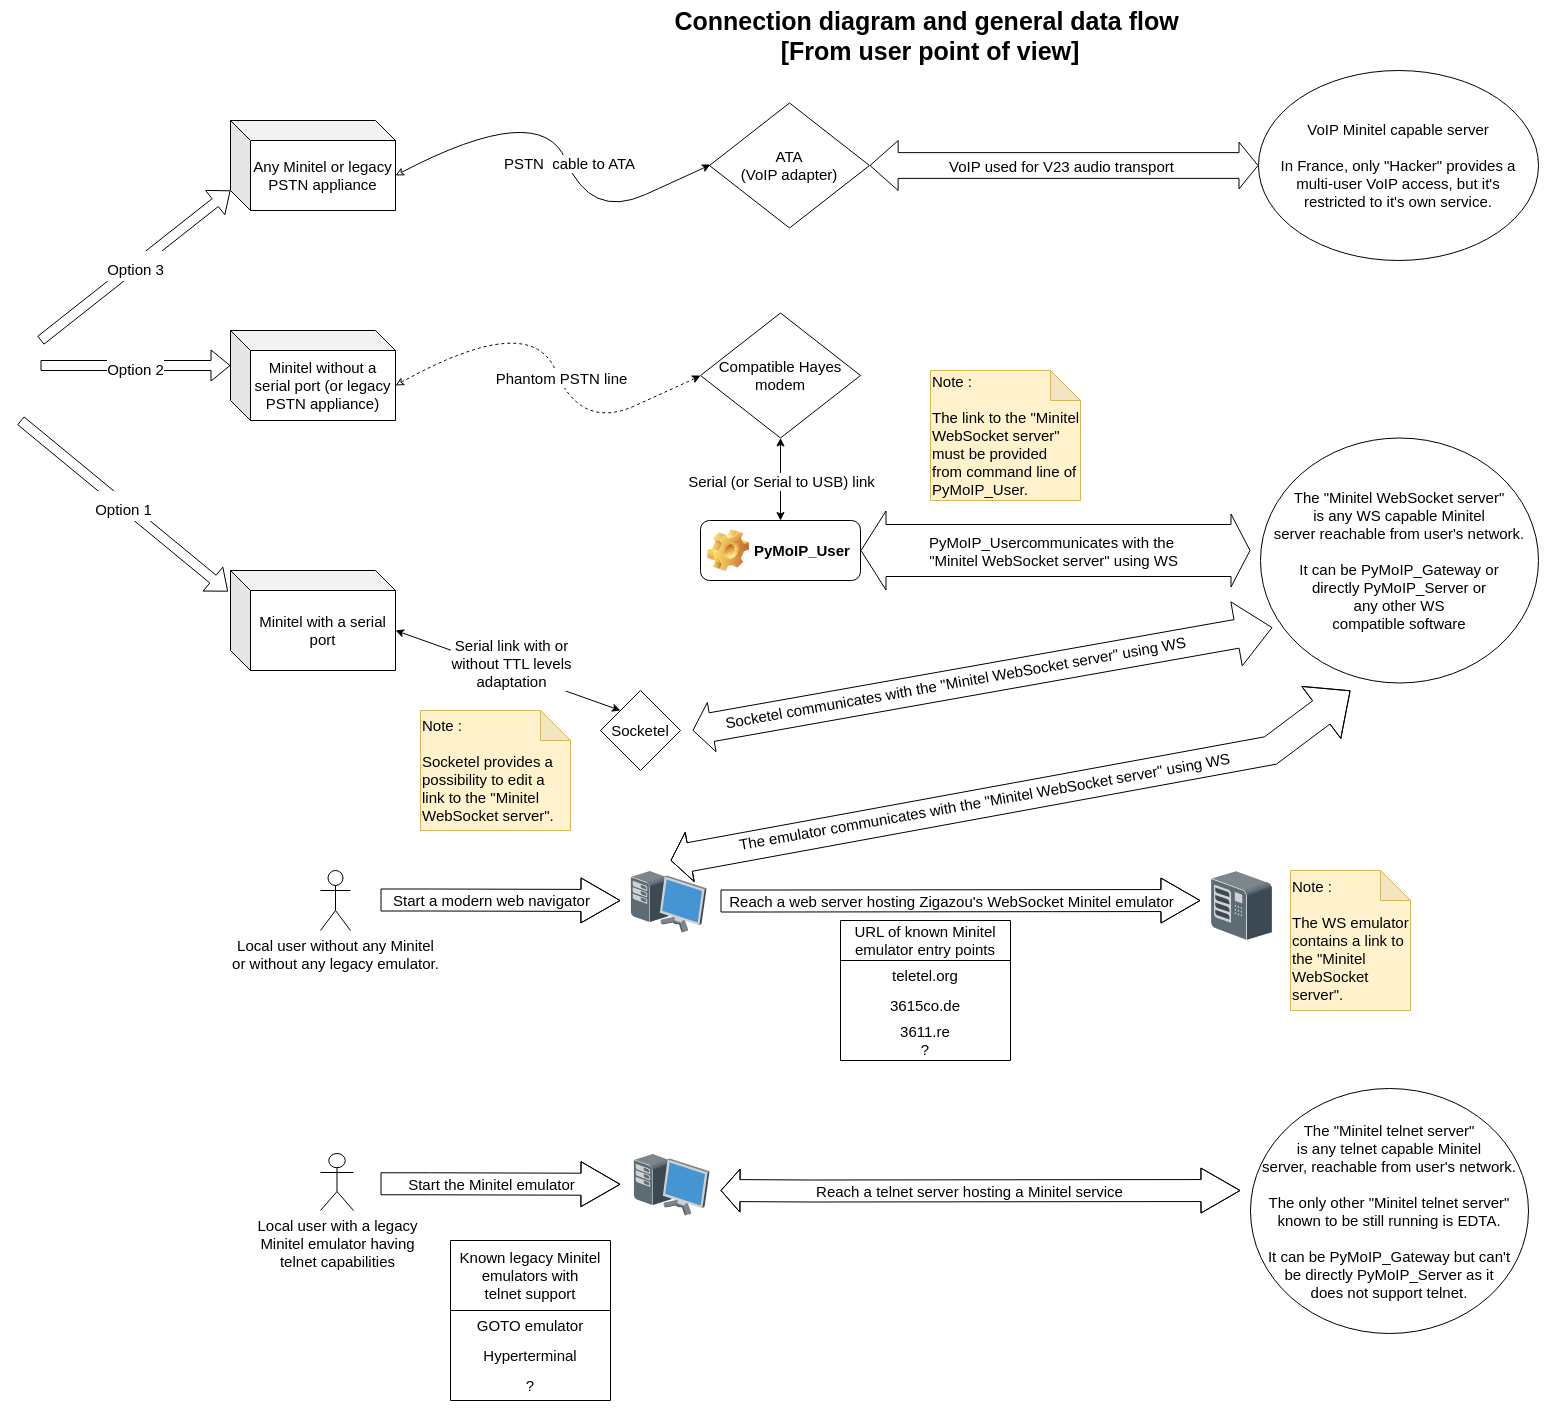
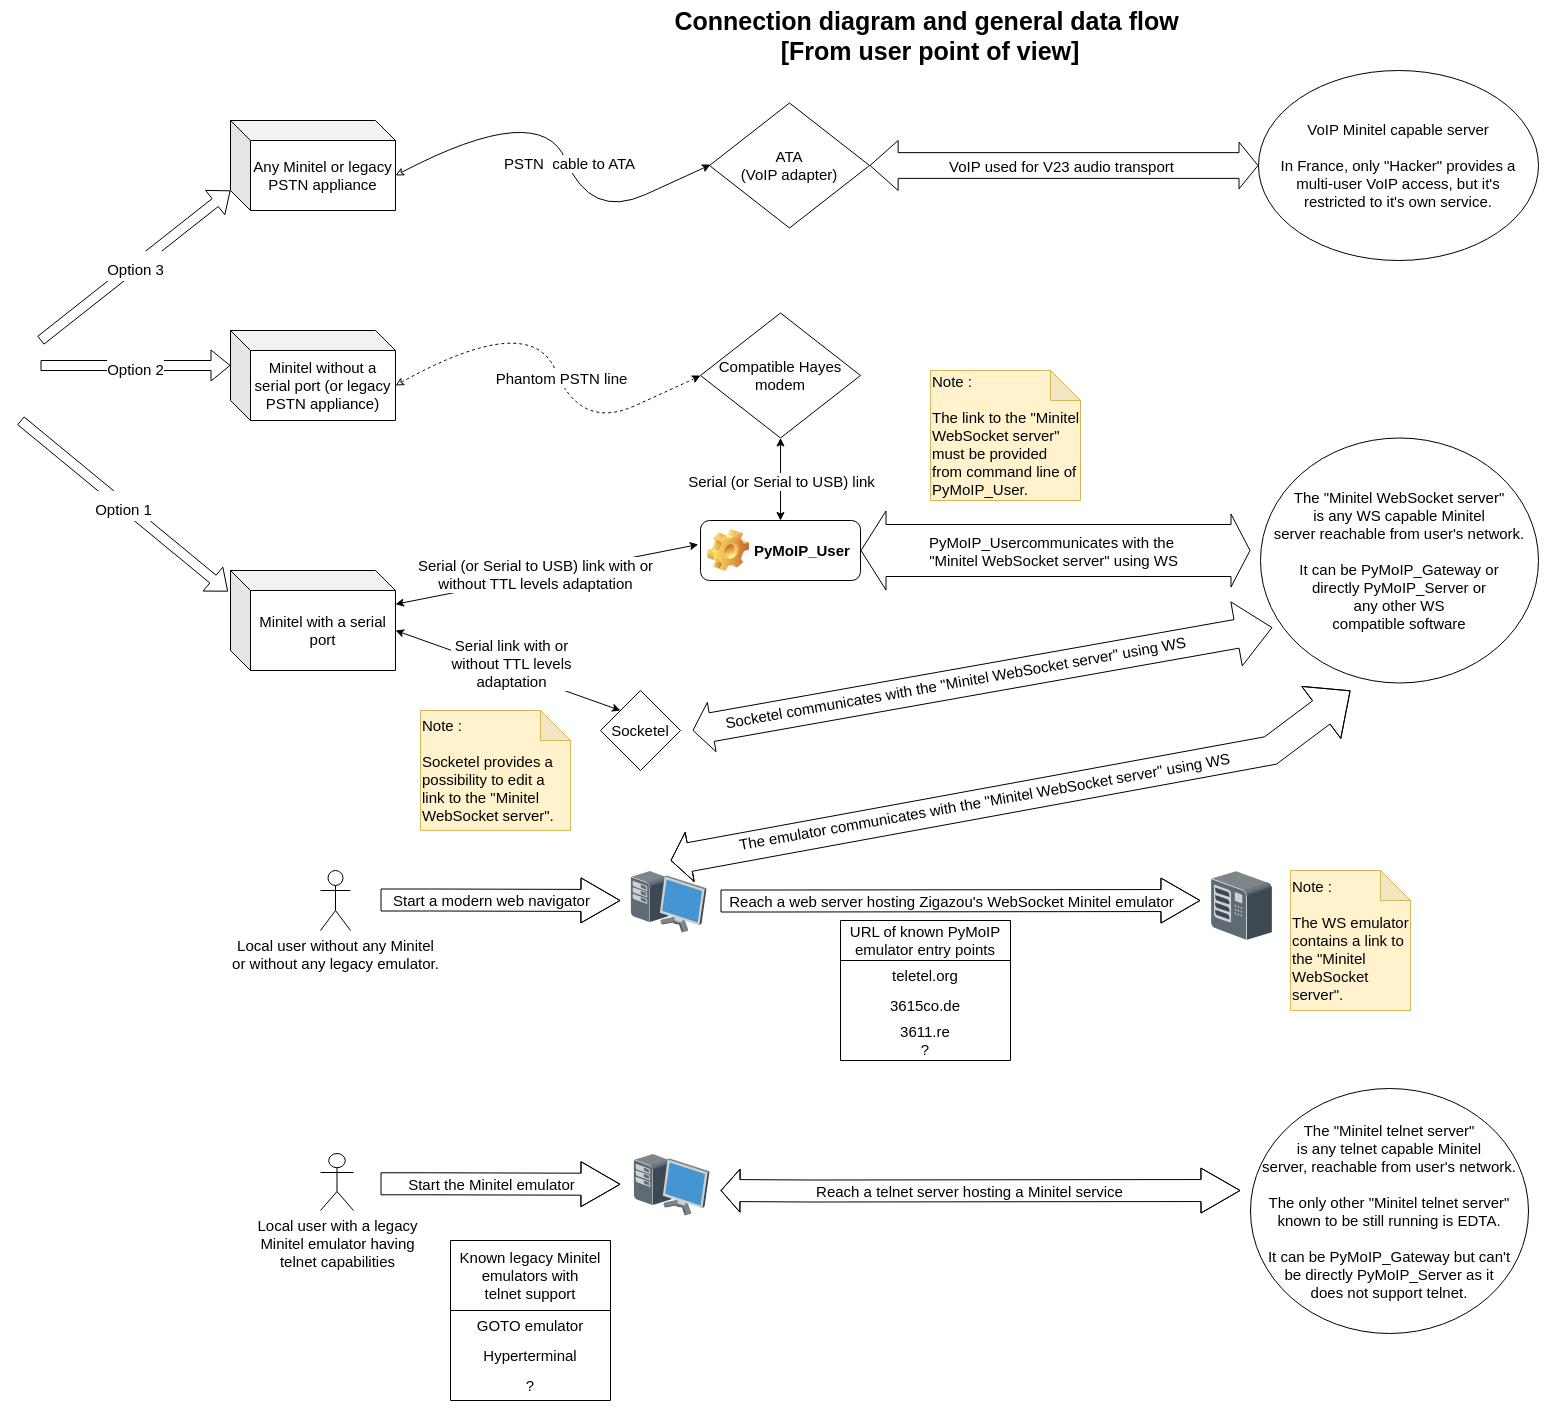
none -> (626, 559)
(926, 941) -> (926, 941)
